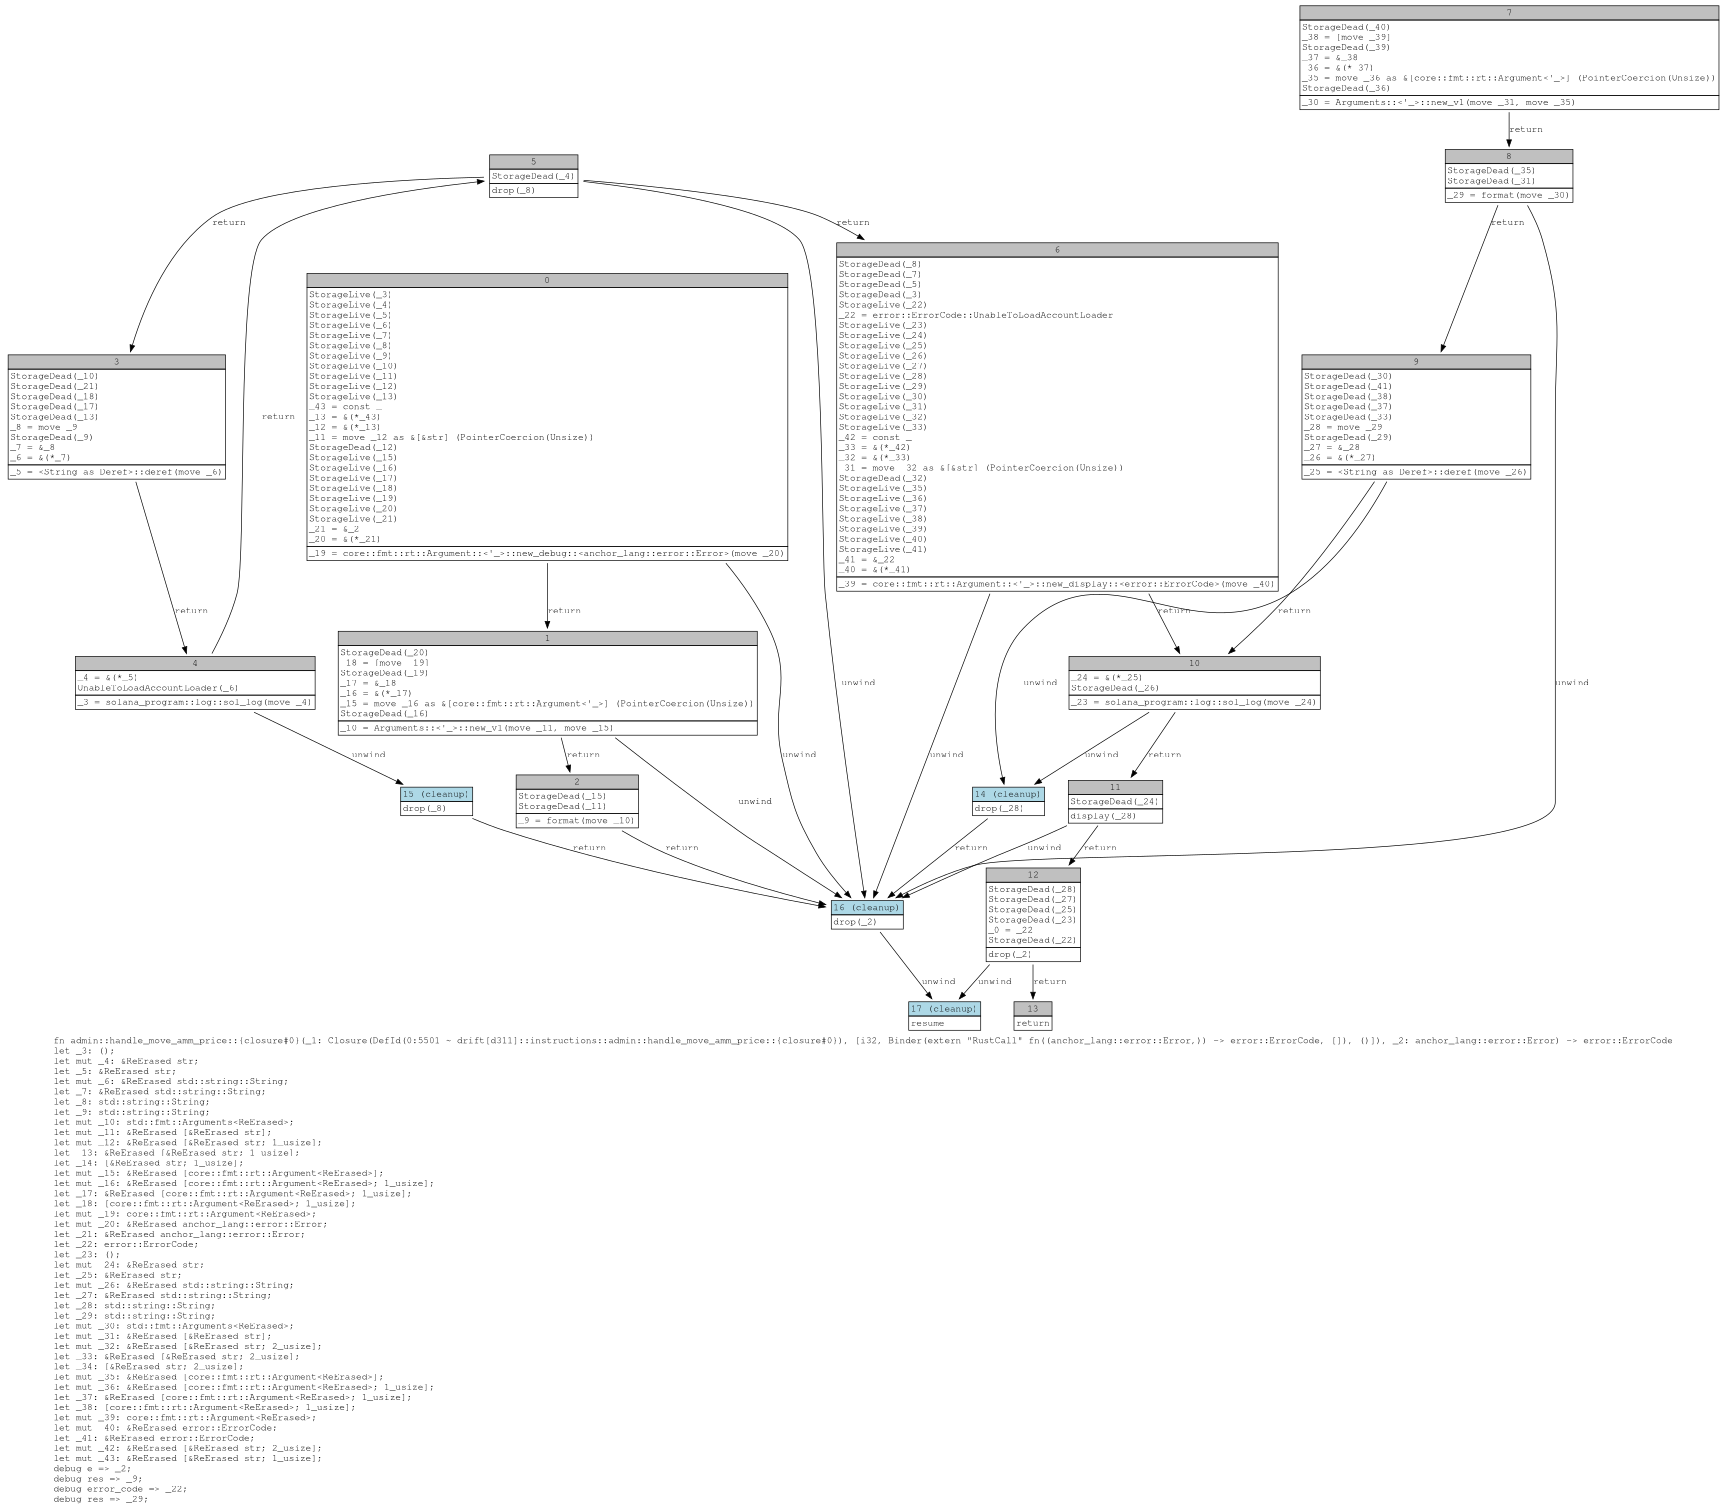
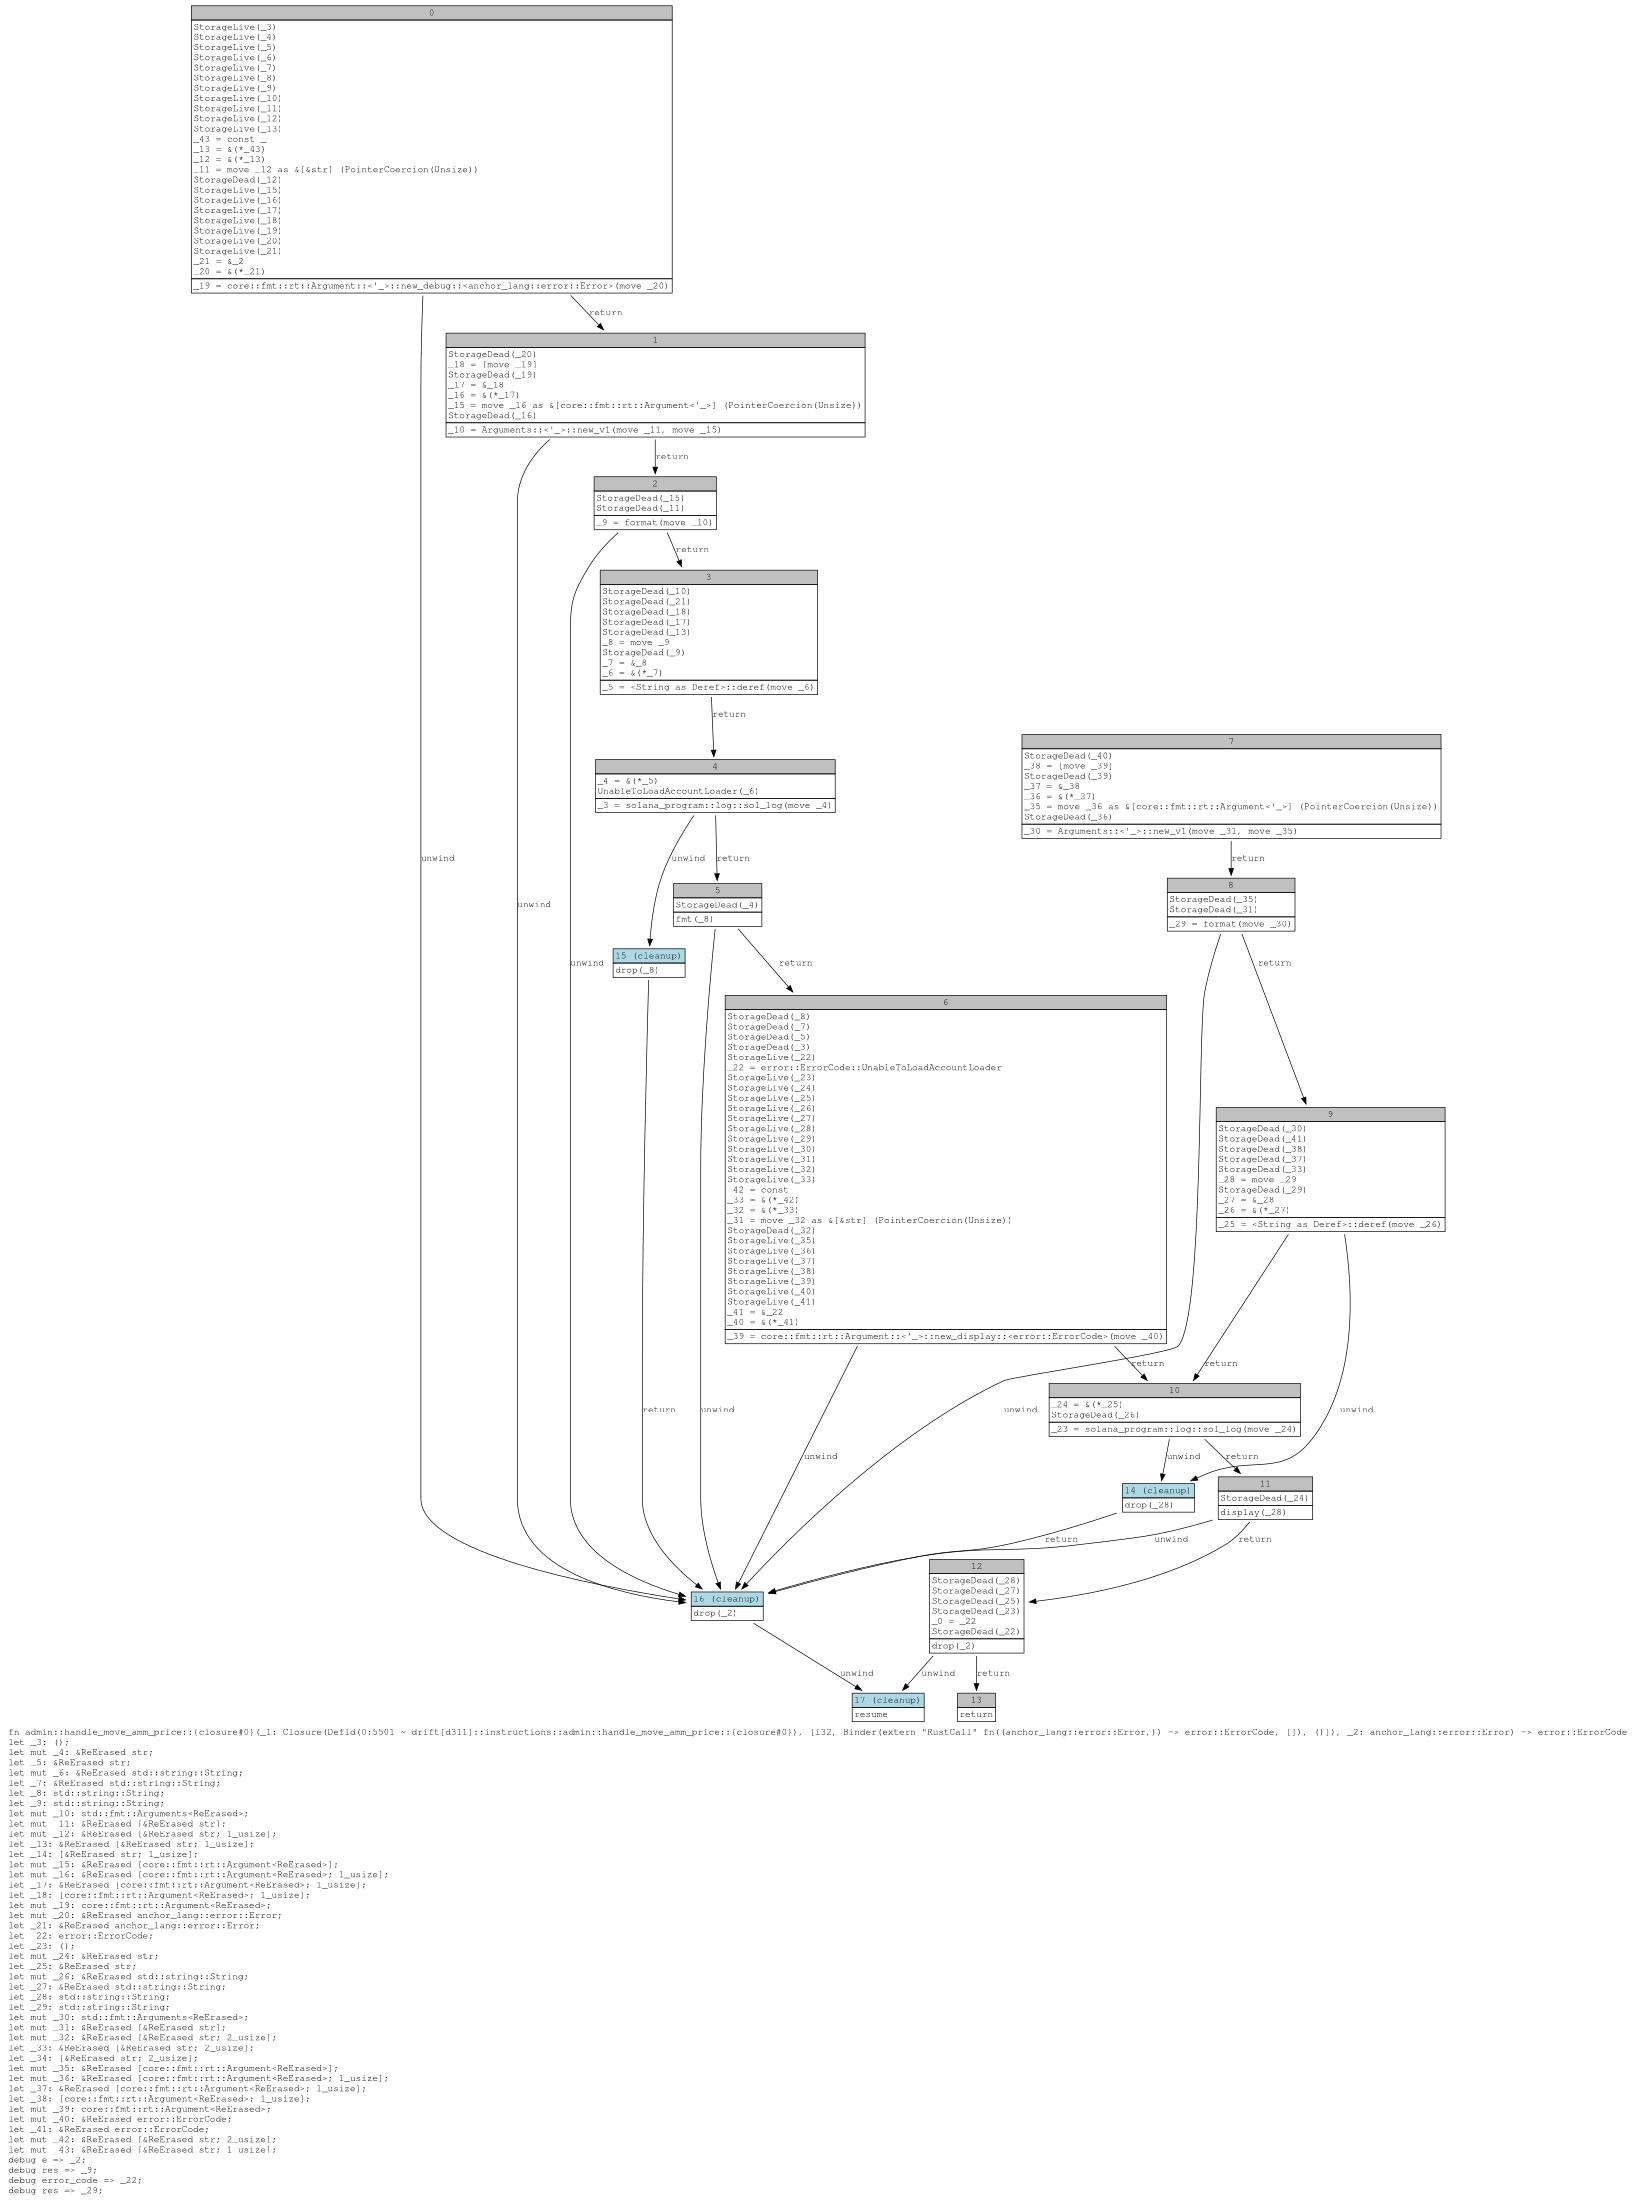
(514, 190) -> (695, 919)
(270, 197) -> (673, 546)
(682, 848) -> (587, 963)
